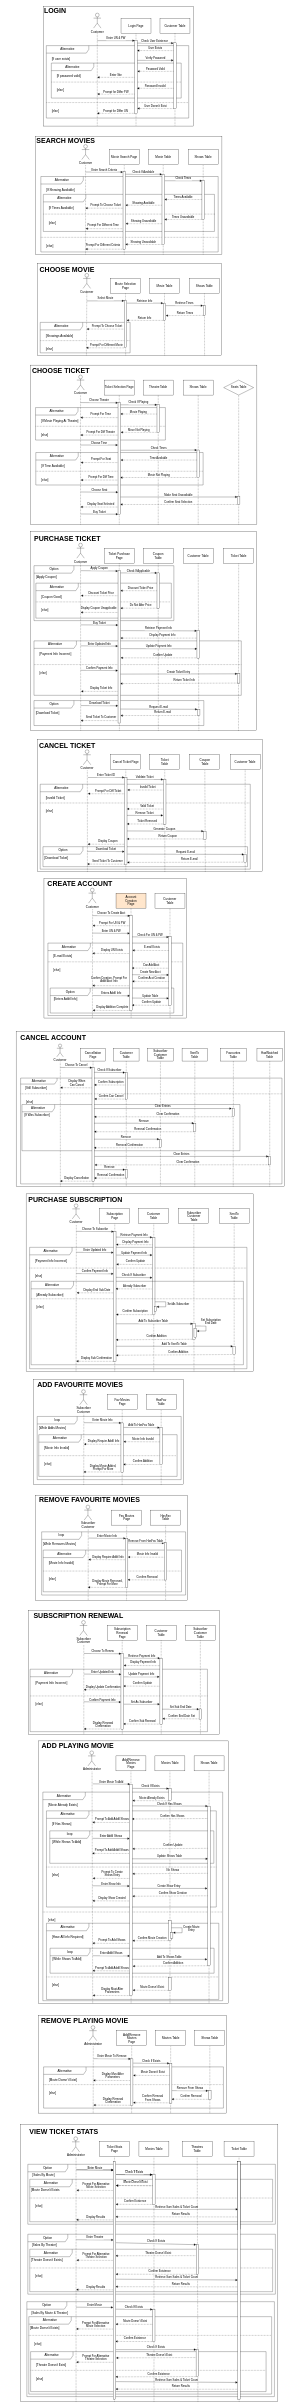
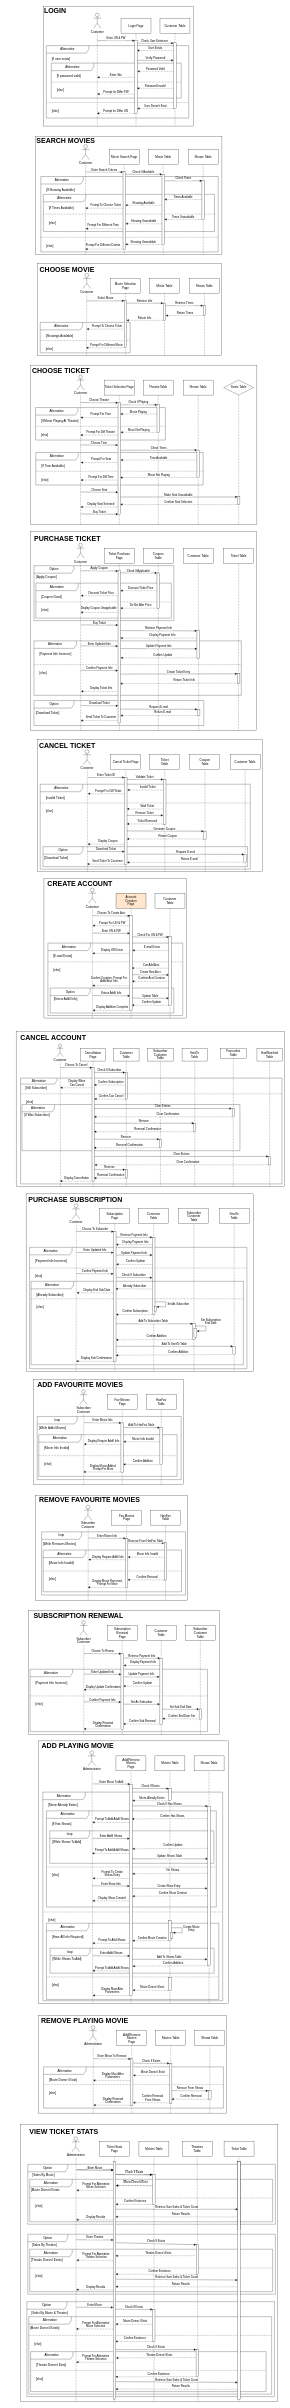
(234, 1055) -> (234, 1053)
